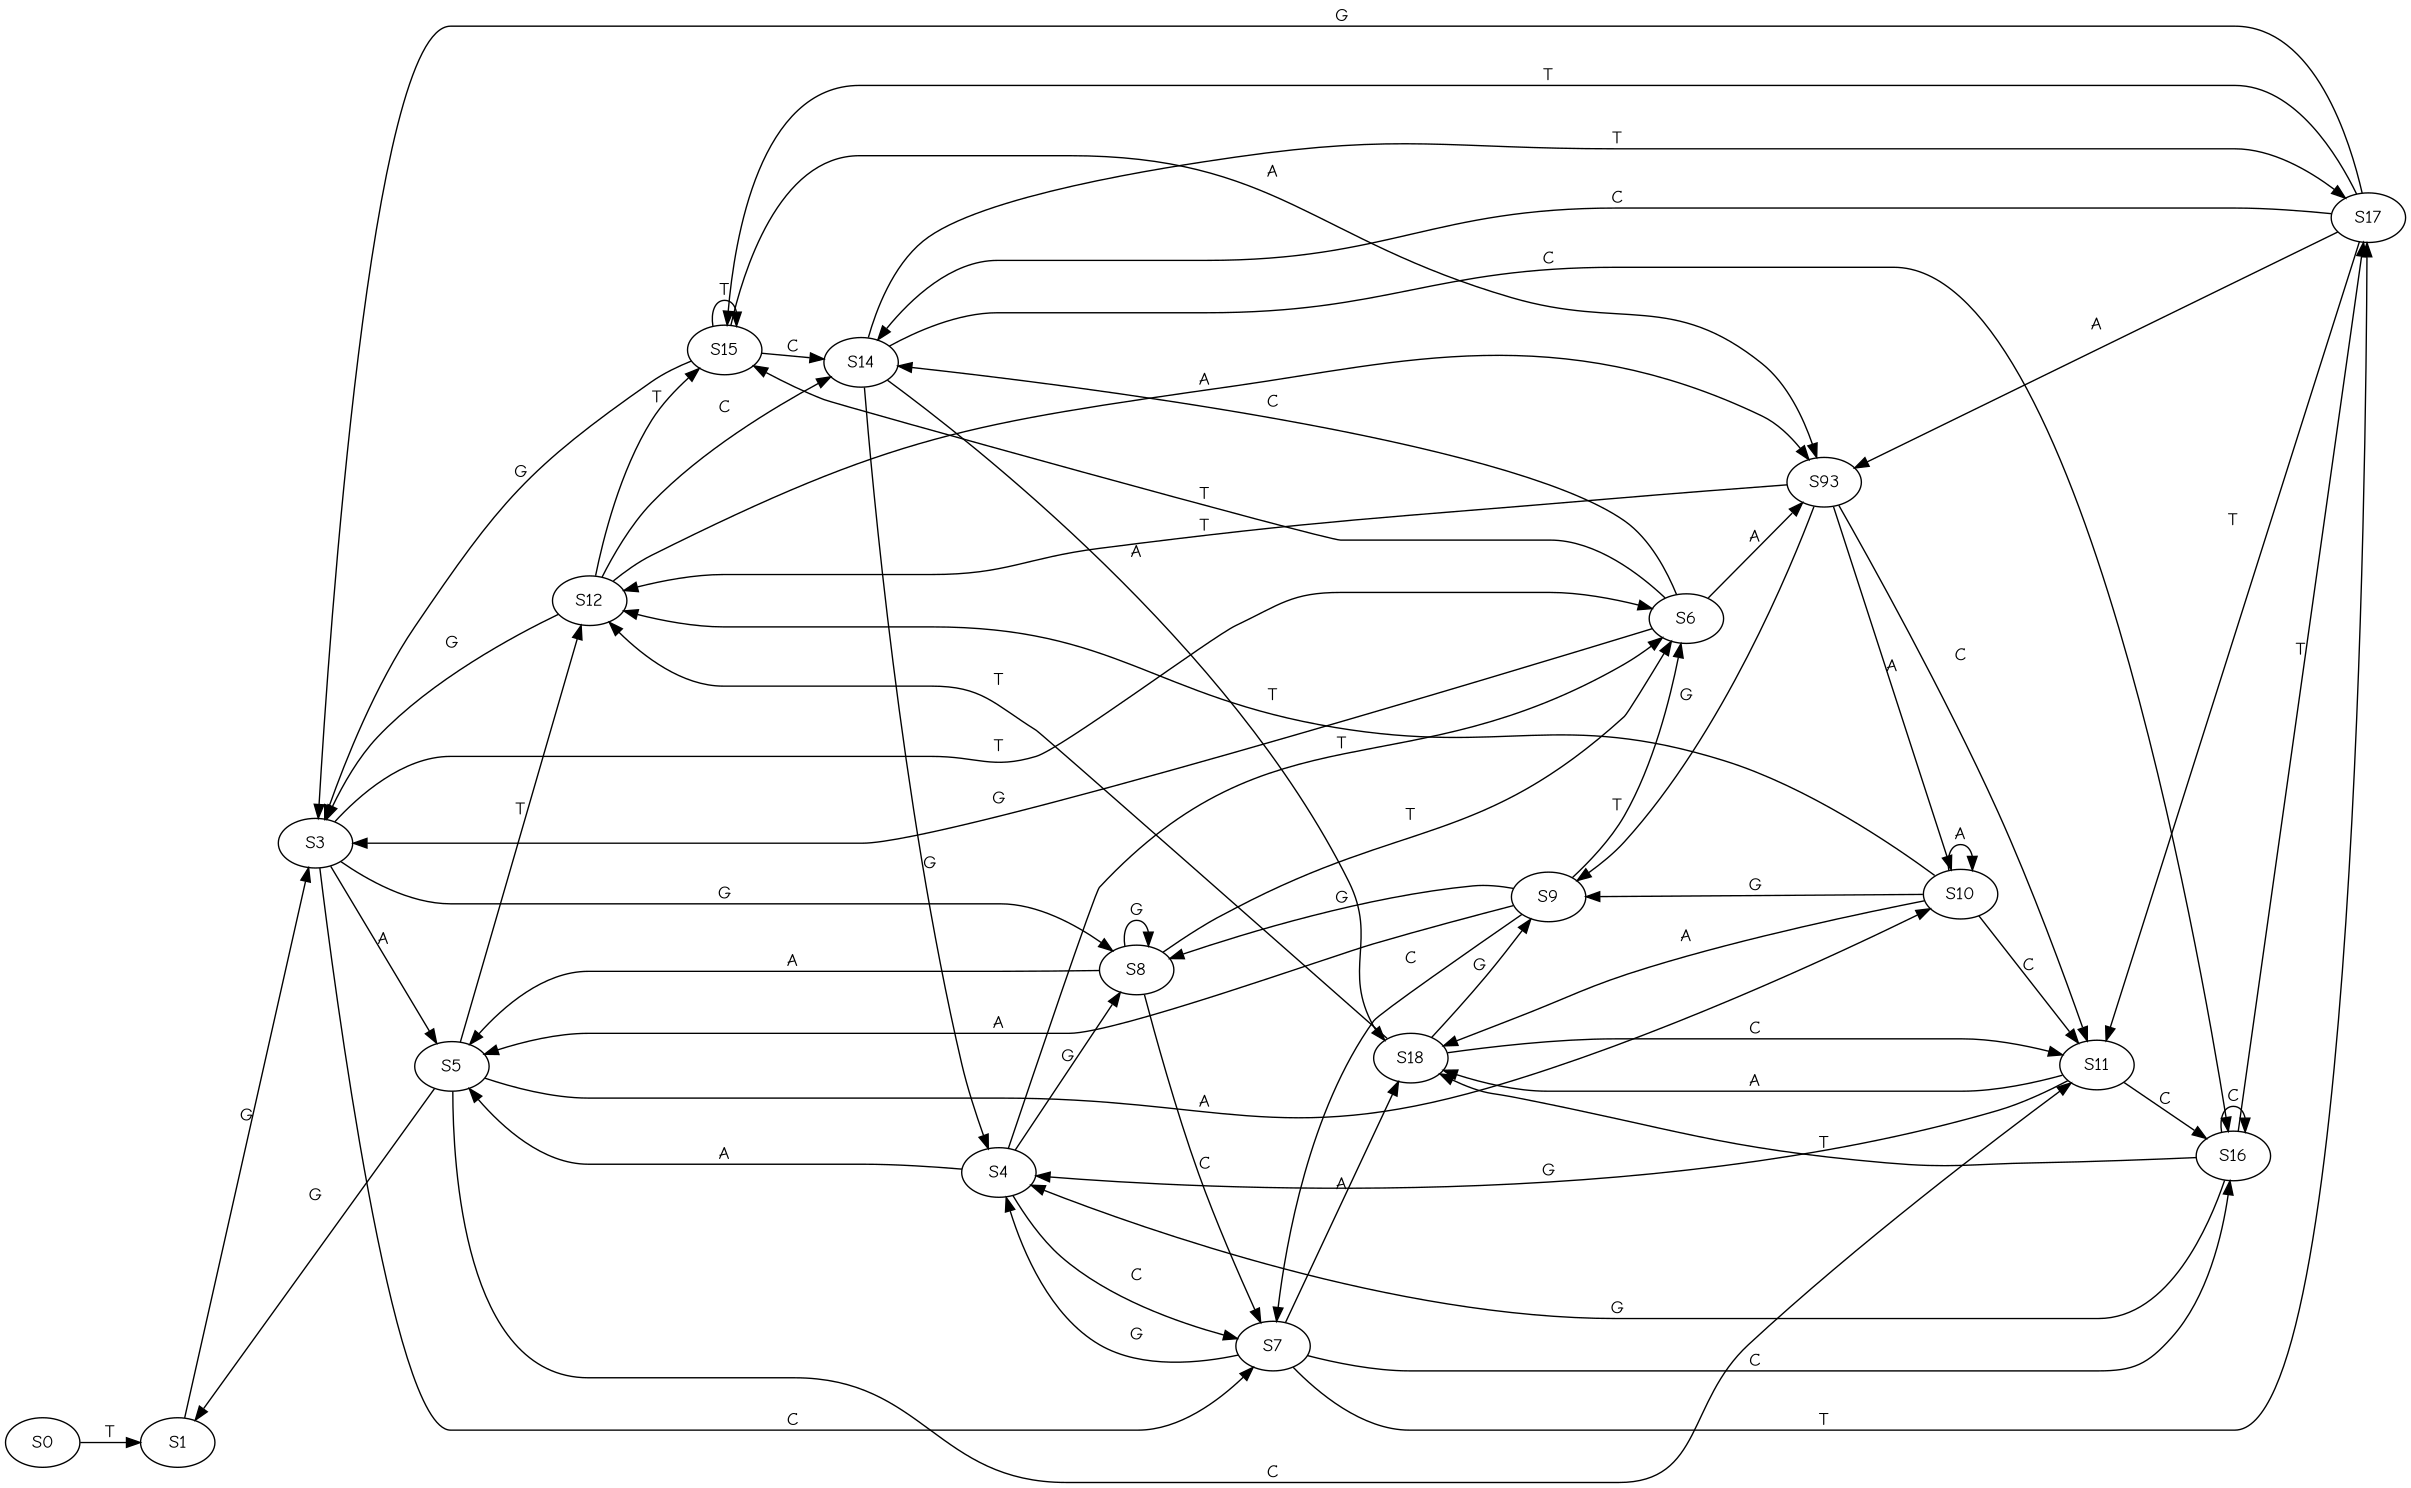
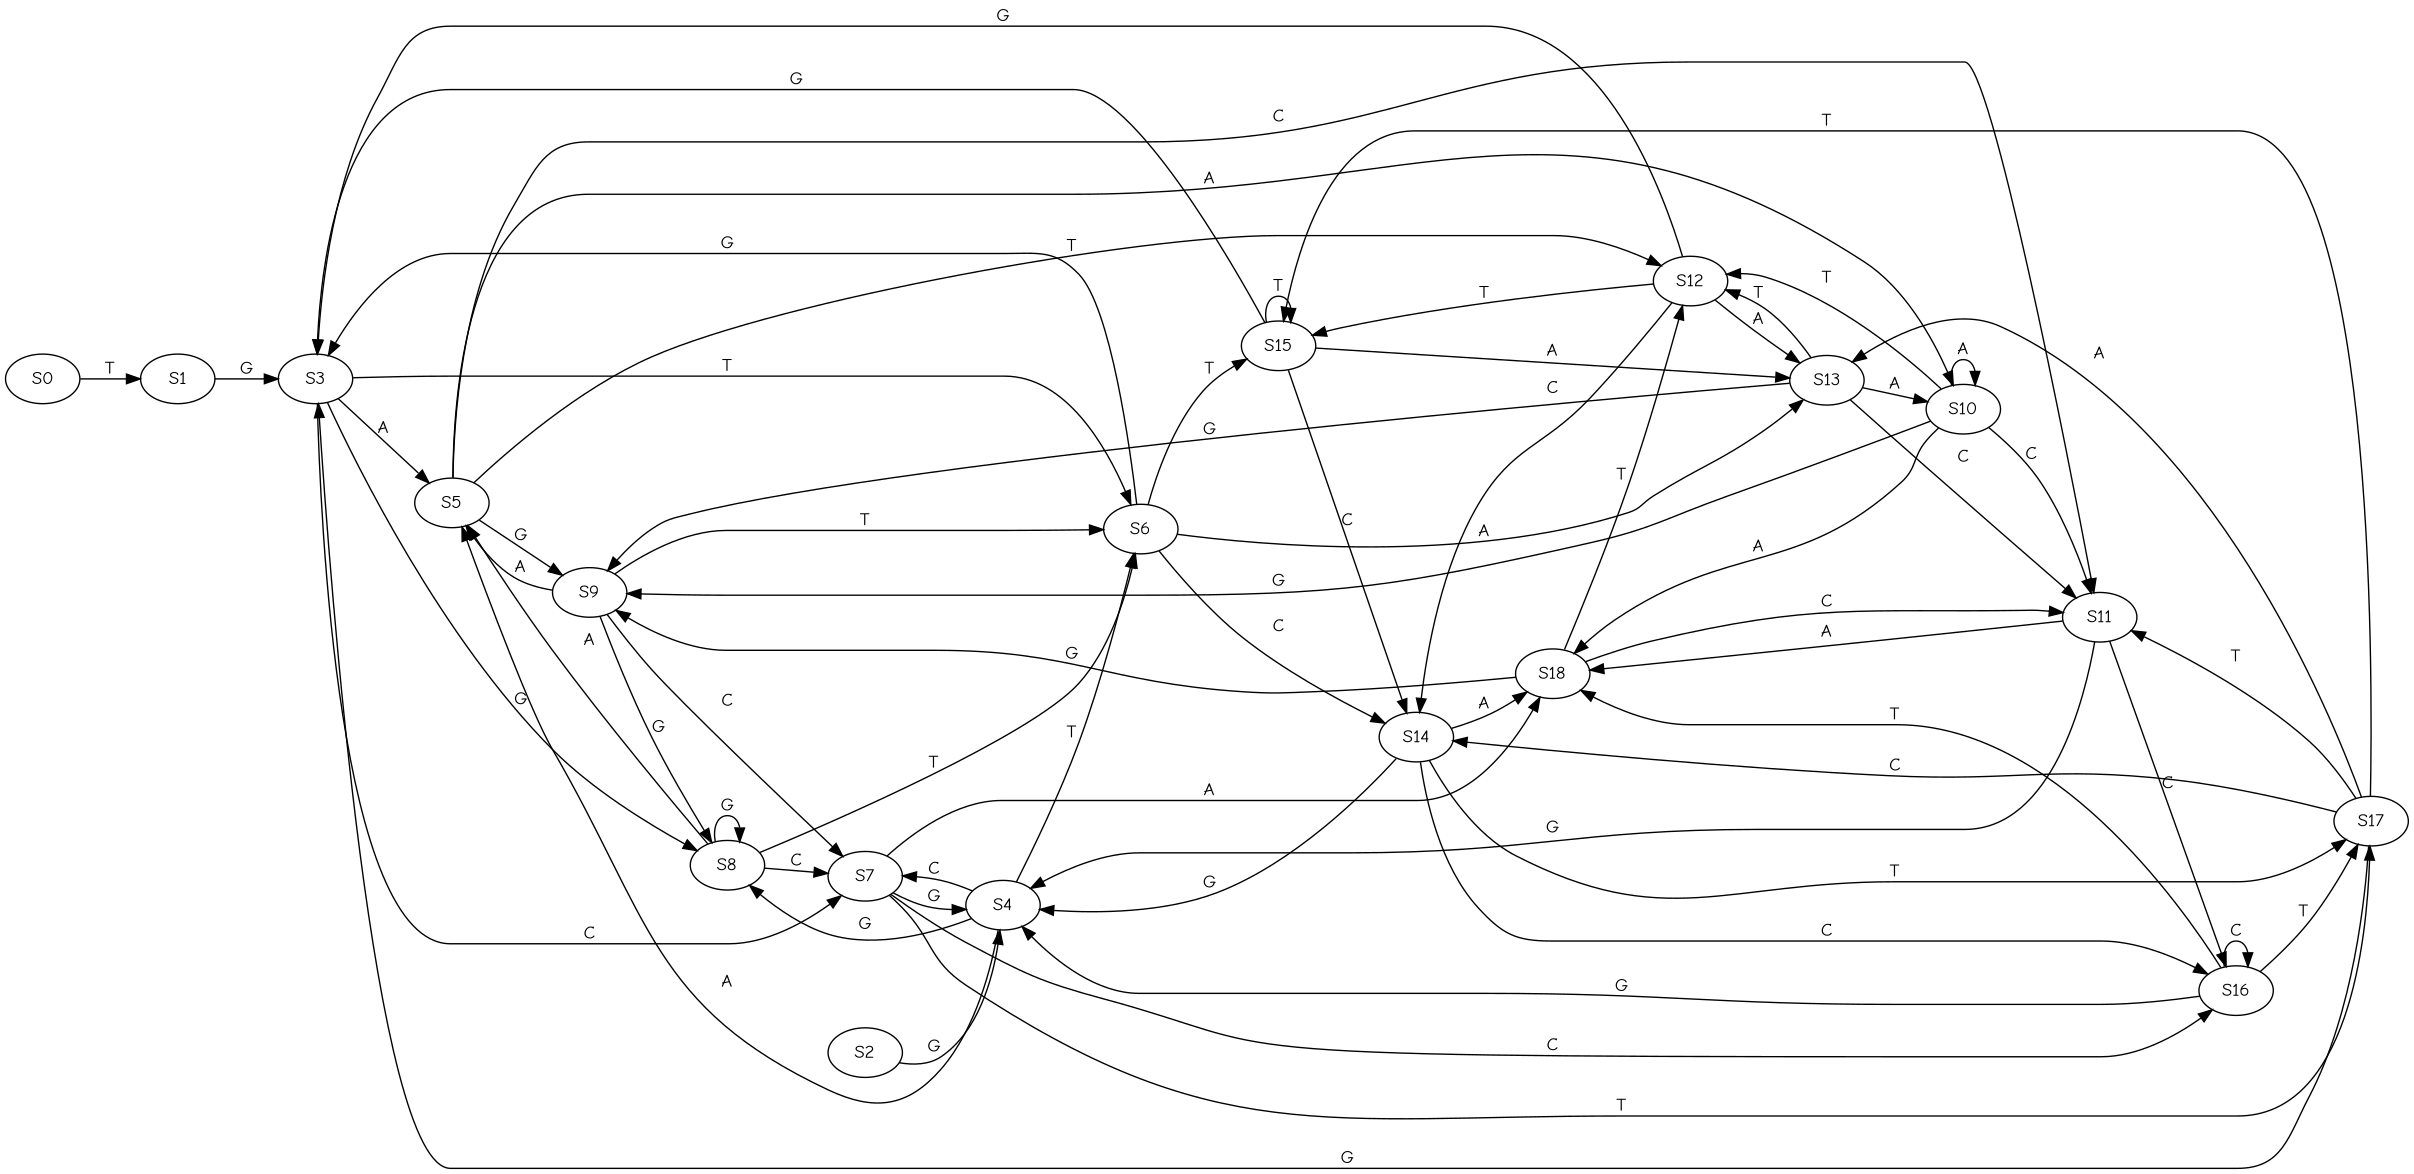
(1824, 482) -> (1827, 380)
none -> (865, 1053)
(319, 1249) -> (515, 544)
